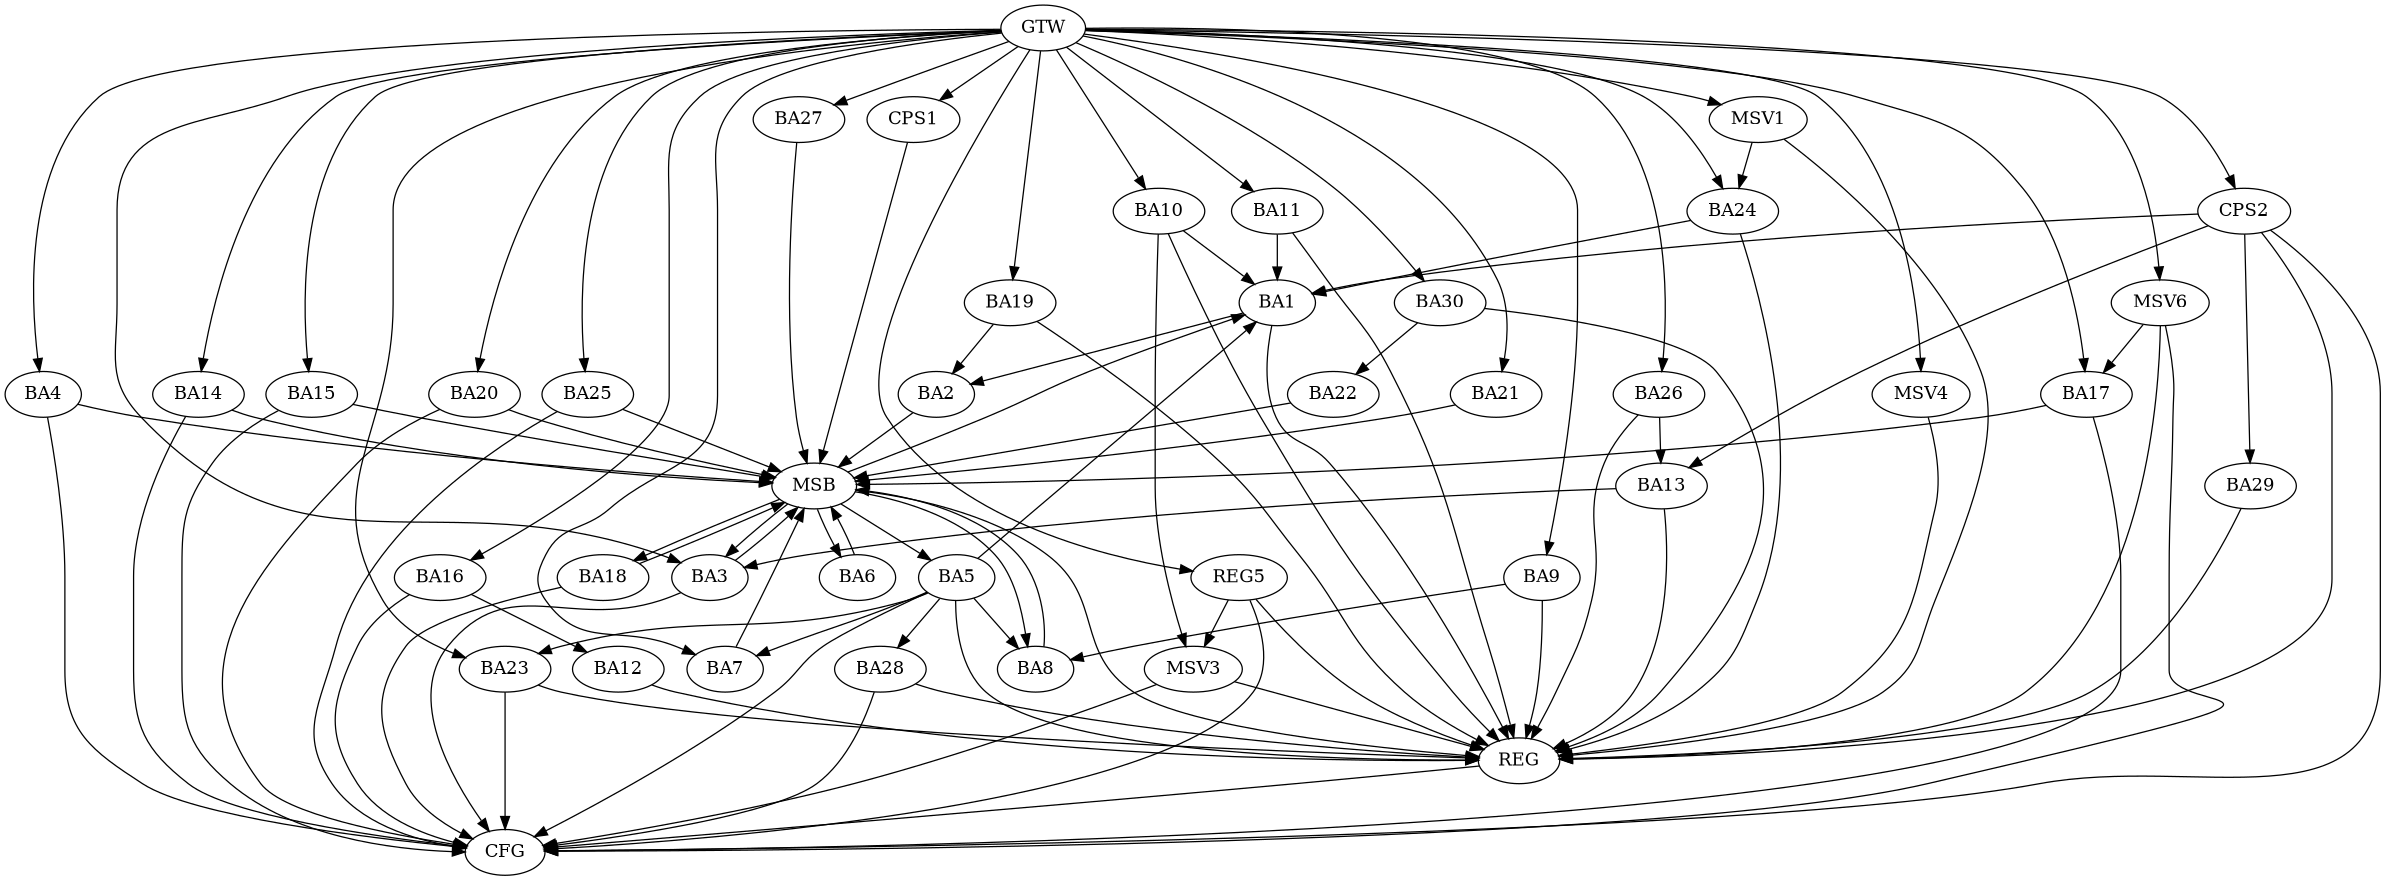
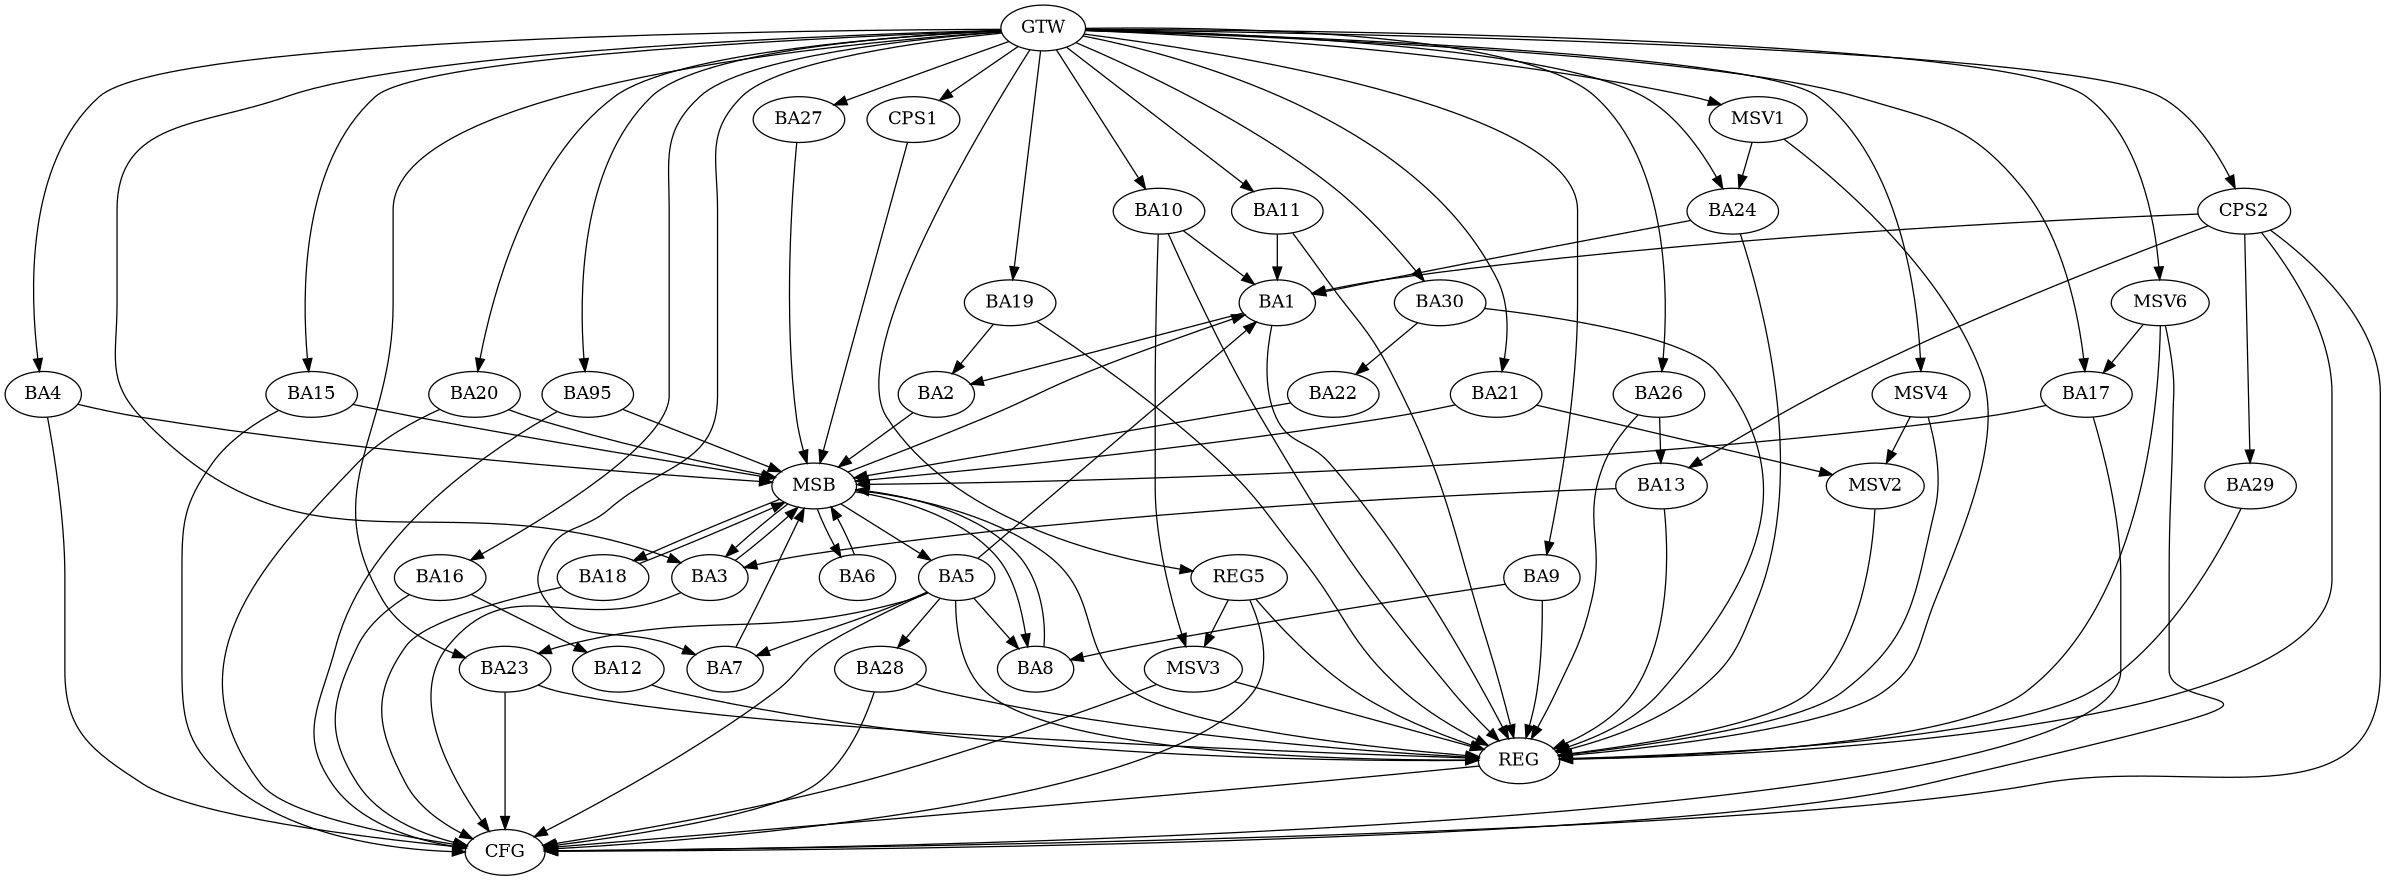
(198, 394) -> none
(588, 394) -> (588, 394)
none -> (1875, 486)
